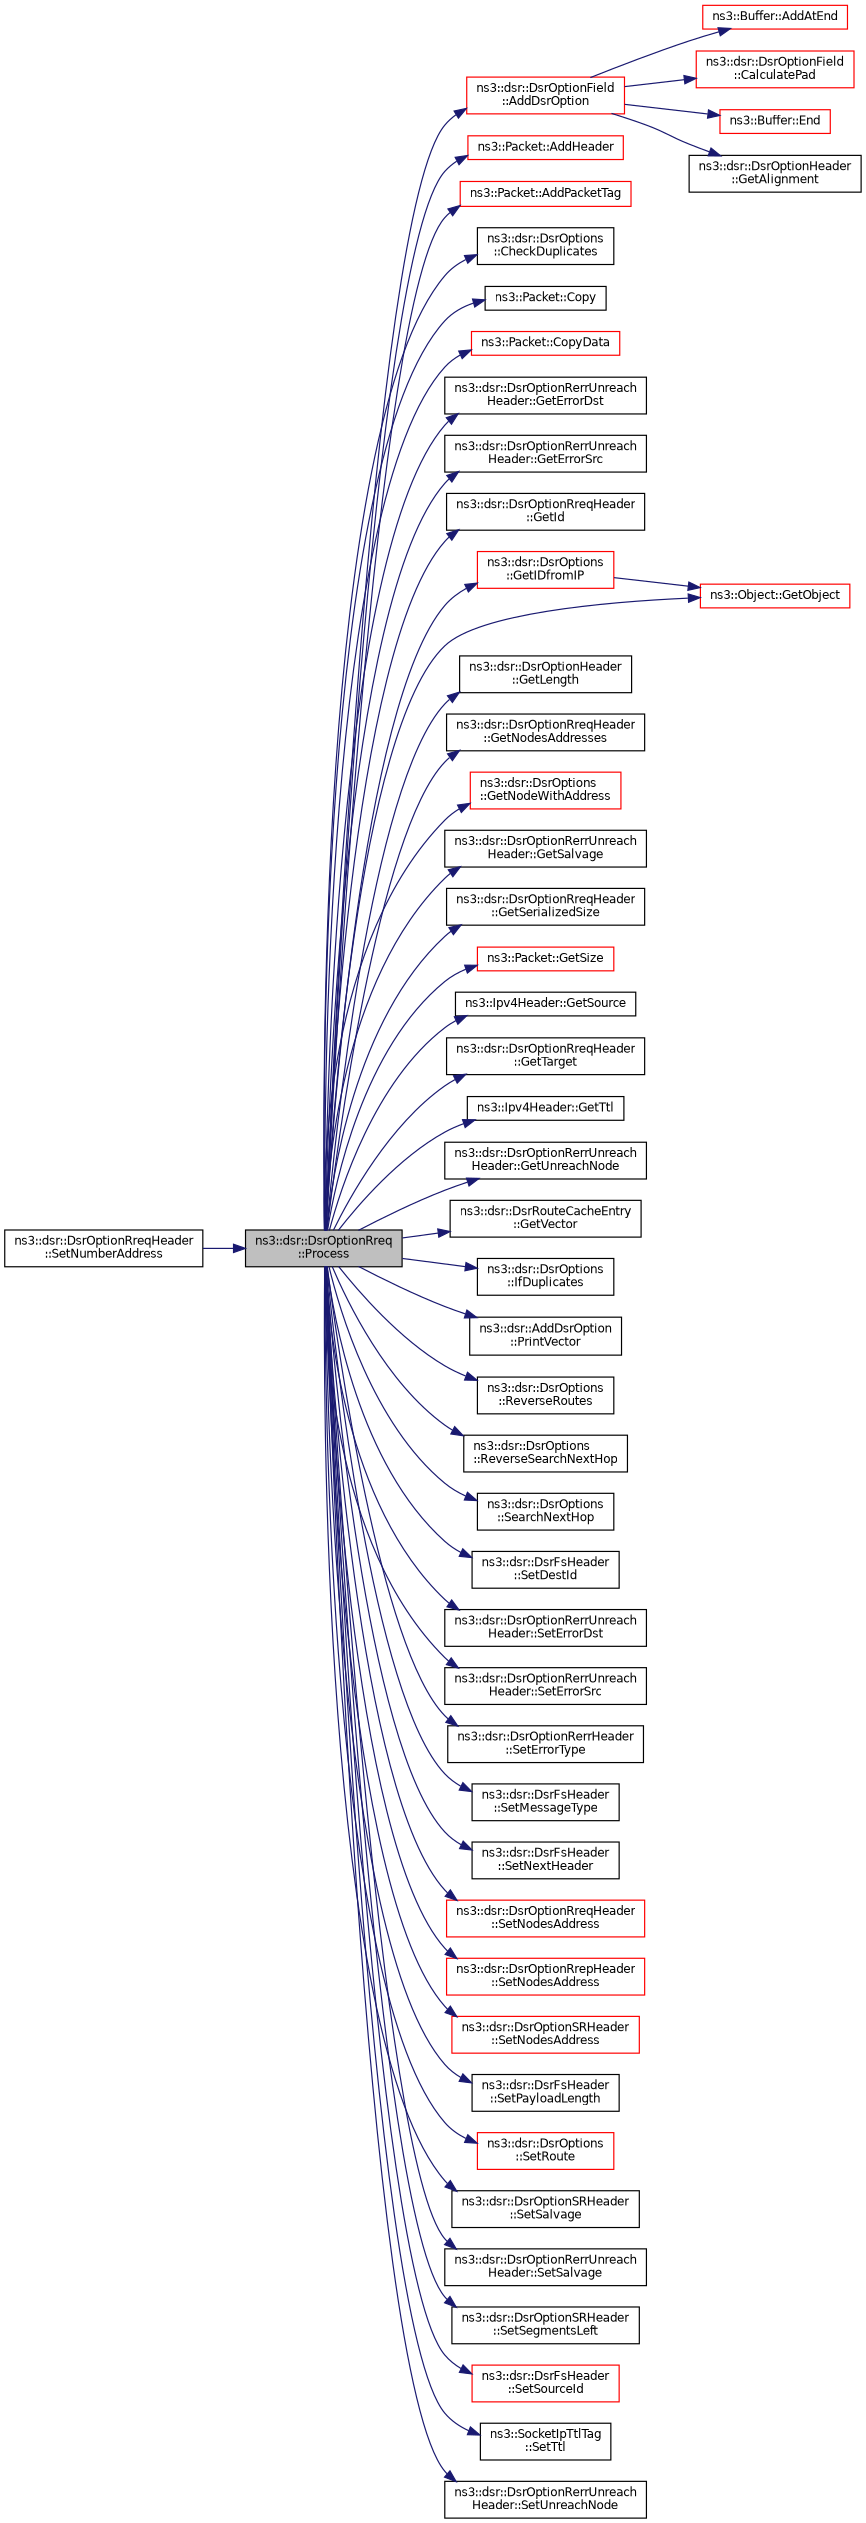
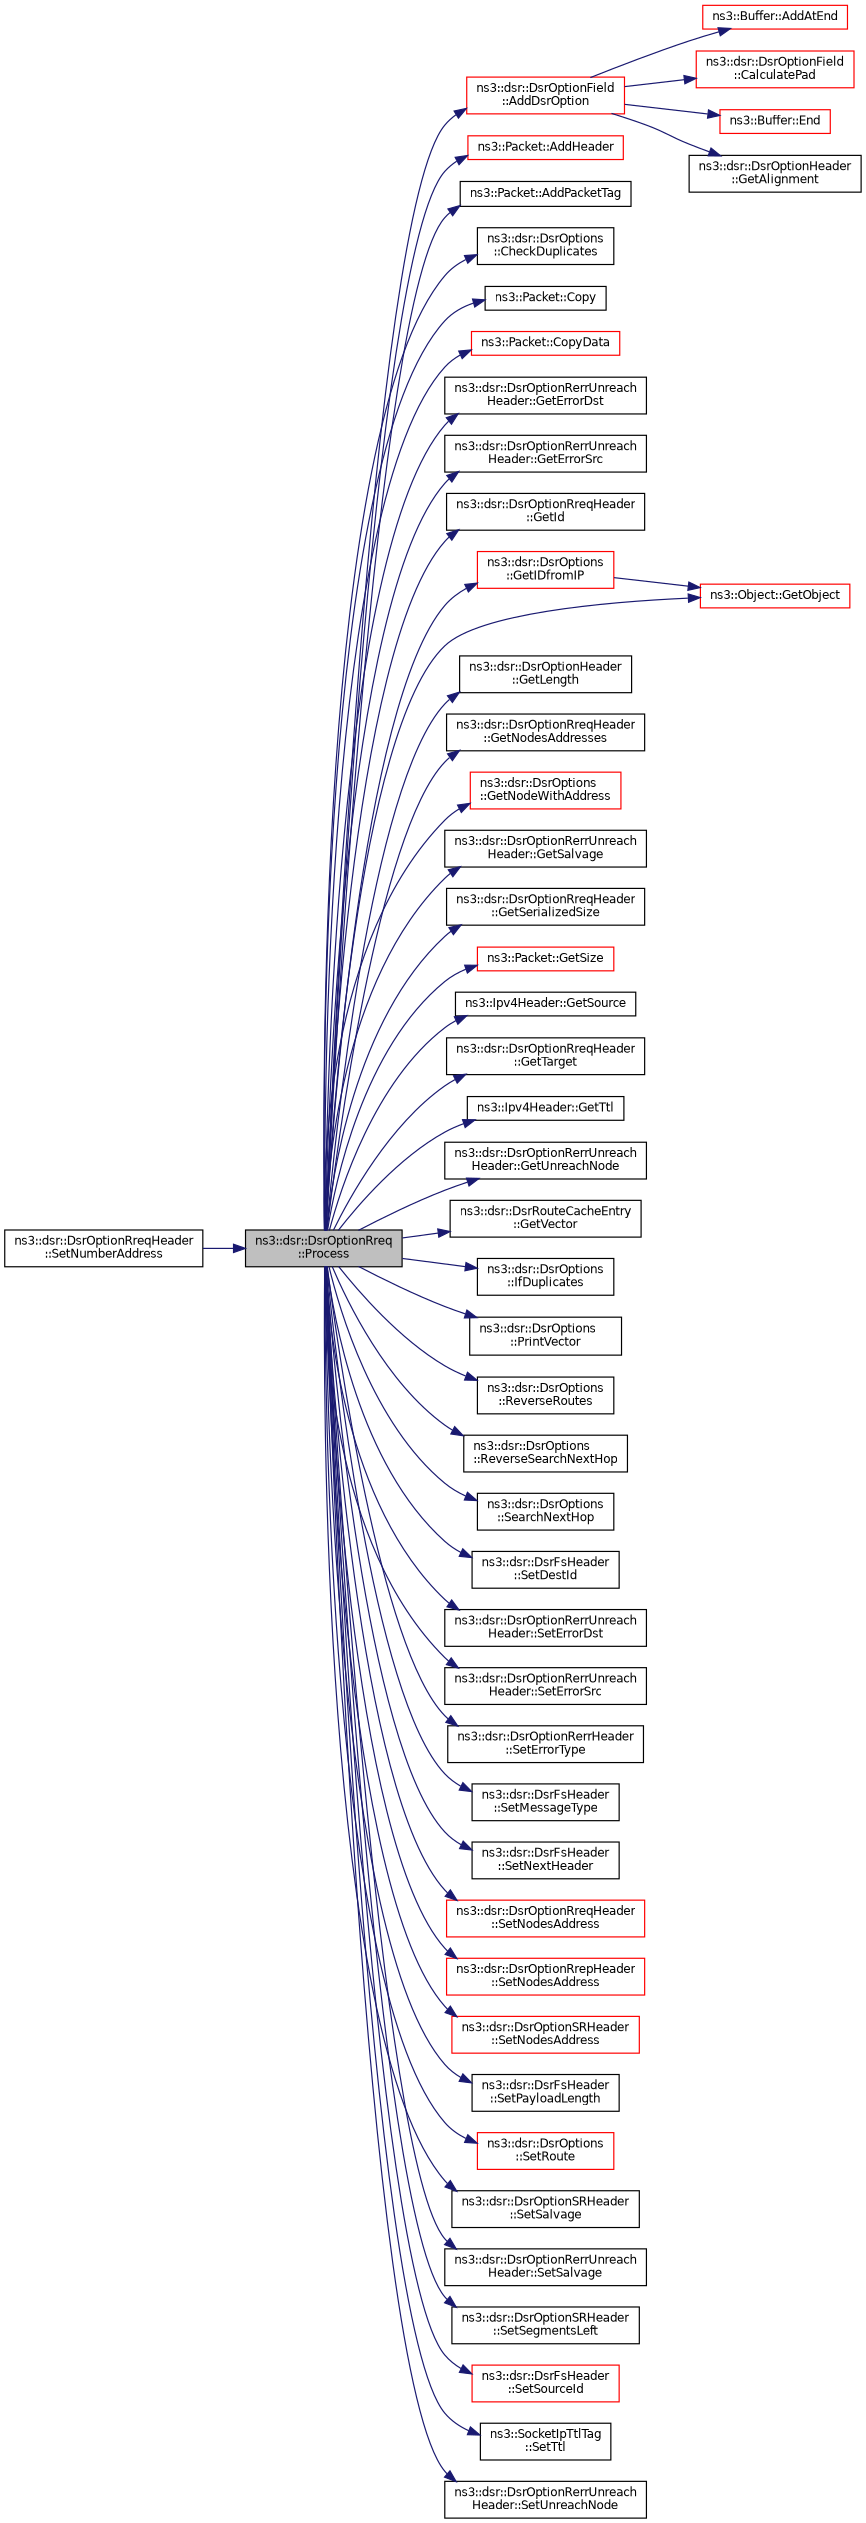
(546, 194) -> (546, 194)
(546, 1336) -> (546, 1336)
